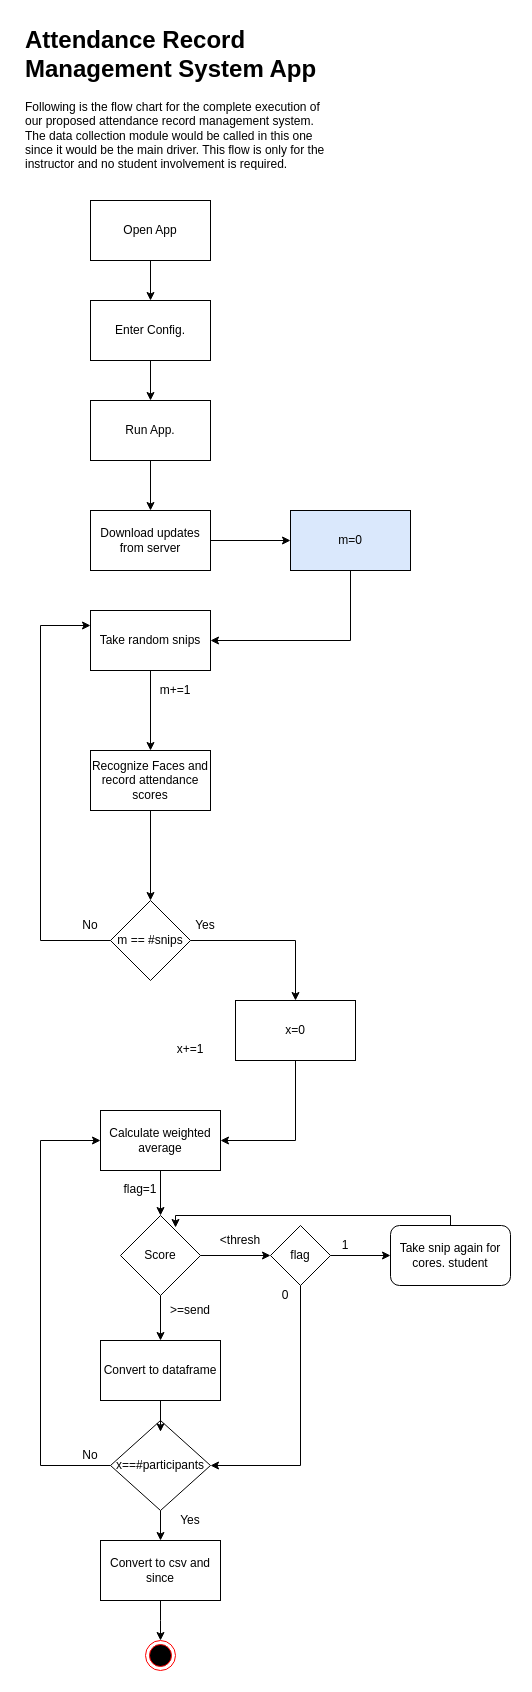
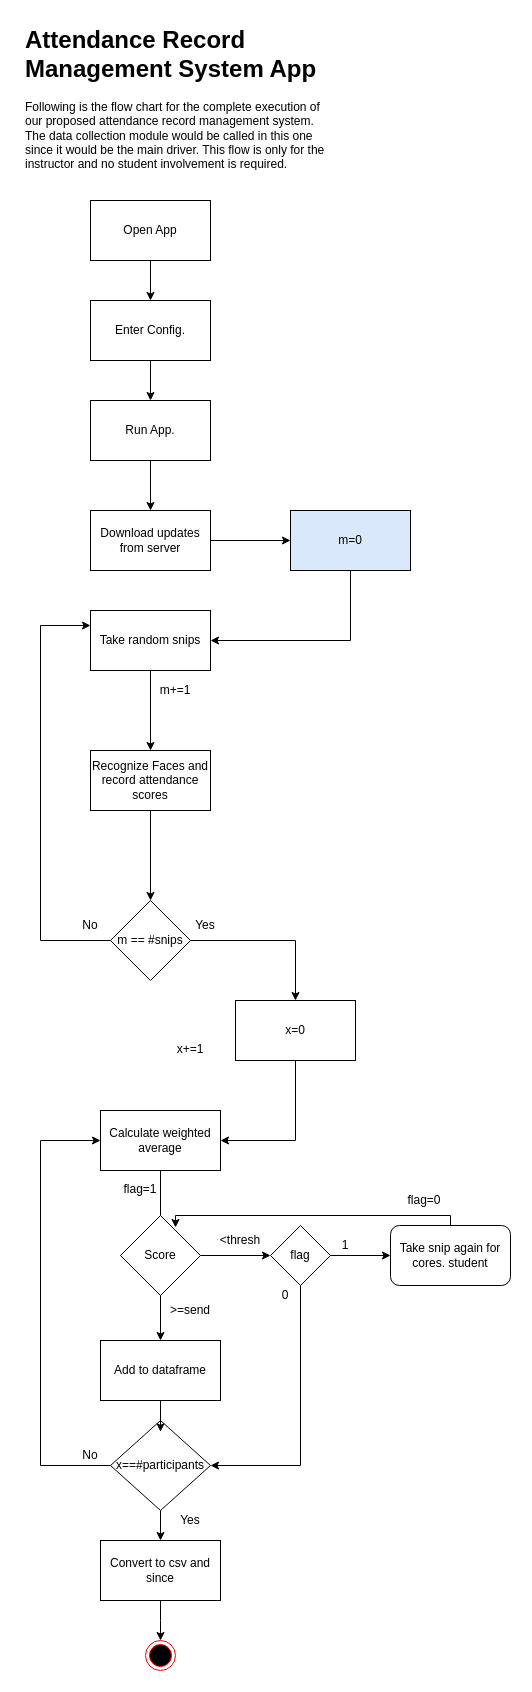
none -> (425, 1201)
(161, 1207) -> (161, 1210)
(161, 1371) -> (161, 1371)
